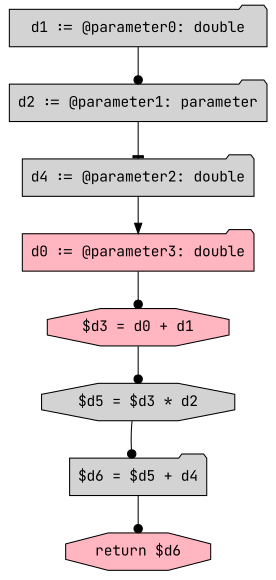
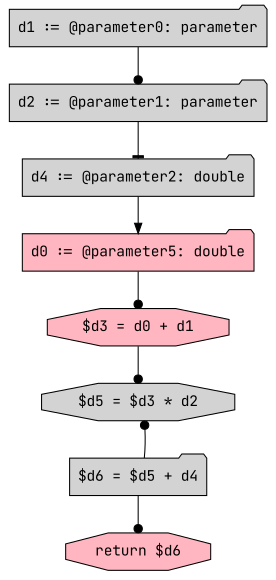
(138, 28) -> (138, 28)
(138, 252) -> (138, 252)
(131, 435) -> (145, 444)
